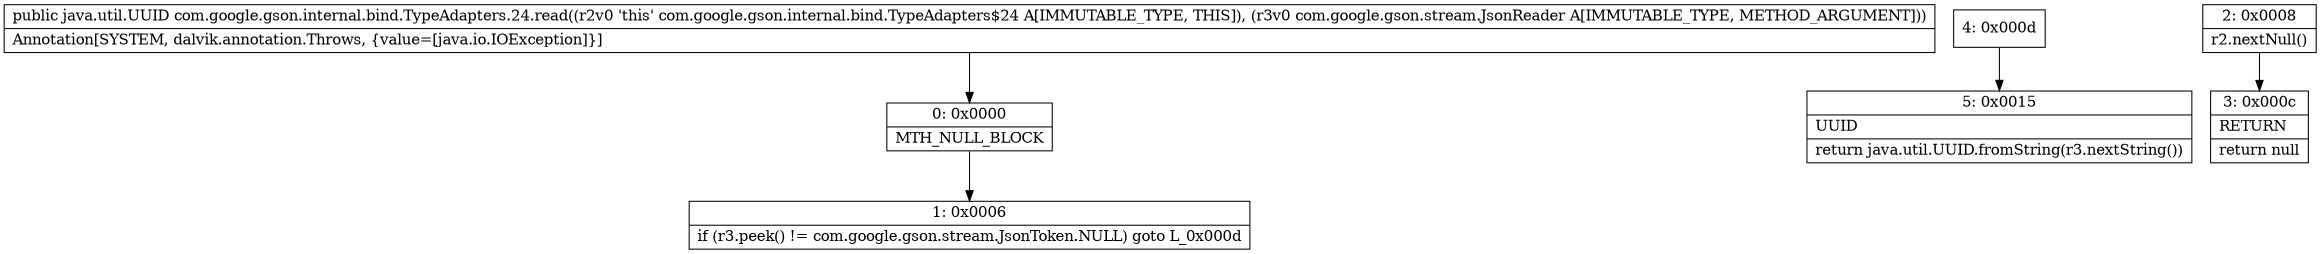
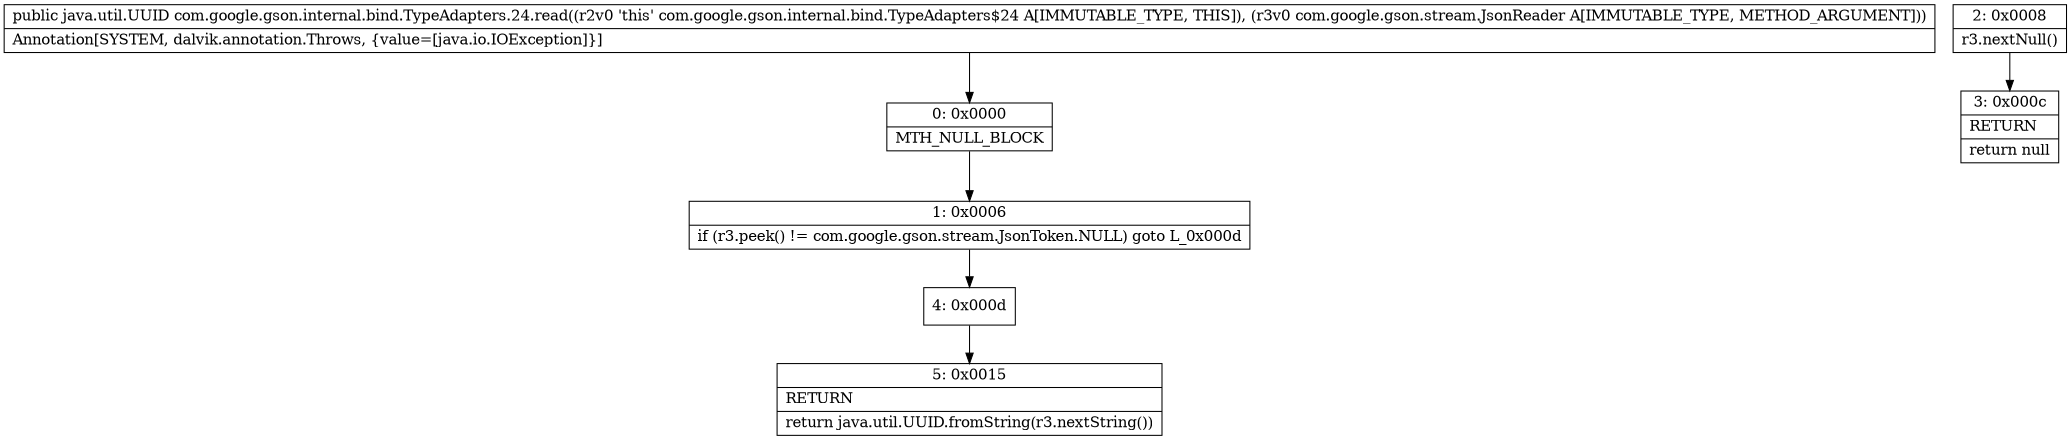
(2259, 40) -> (2010, 40)
(1837, 126) -> (819, 399)
none -> (970, 263)
